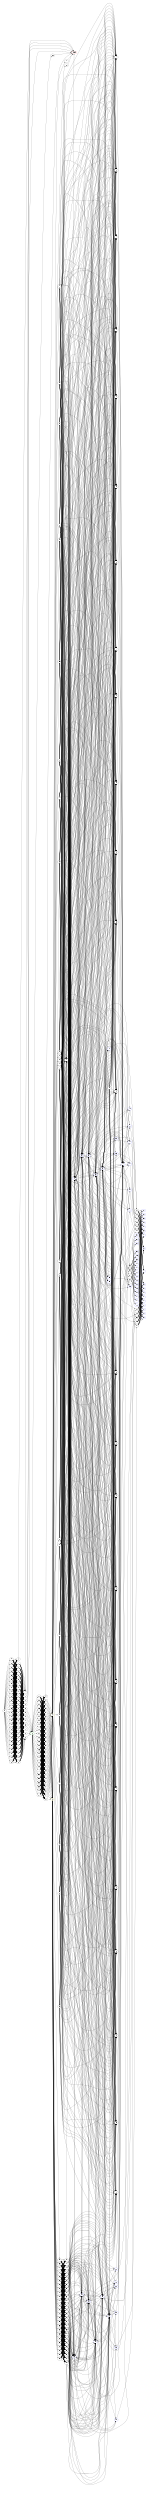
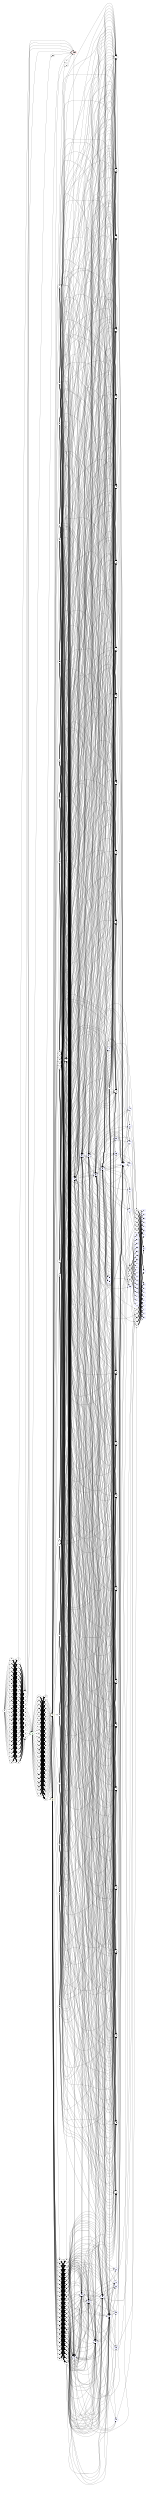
none -> (137, 1248)
